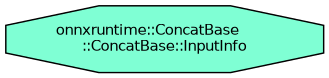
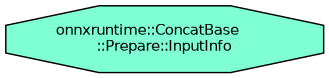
(165, 39) -> (165, 39)
